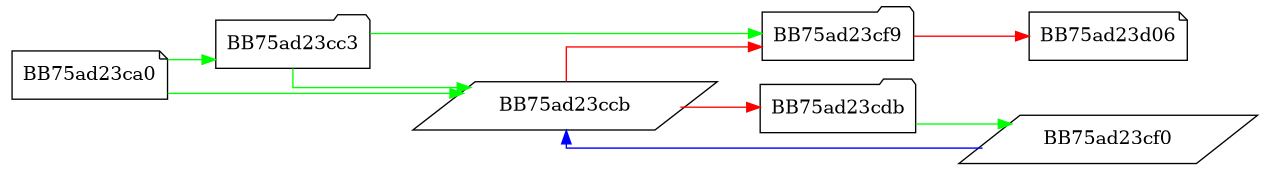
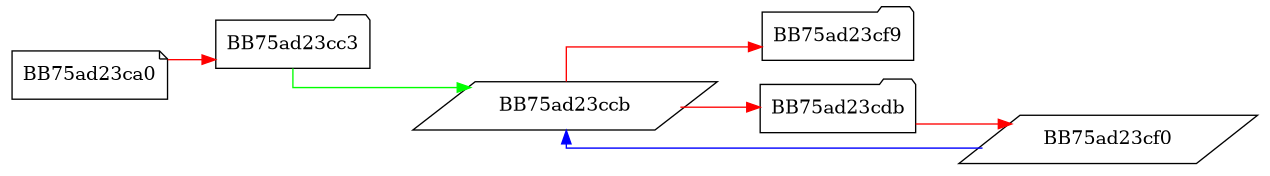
(559, 34) -> none
(1108, 36) -> none
(185, 60) -> (185, 60)
(281, 93) -> none
(957, 124) -> (957, 124)
